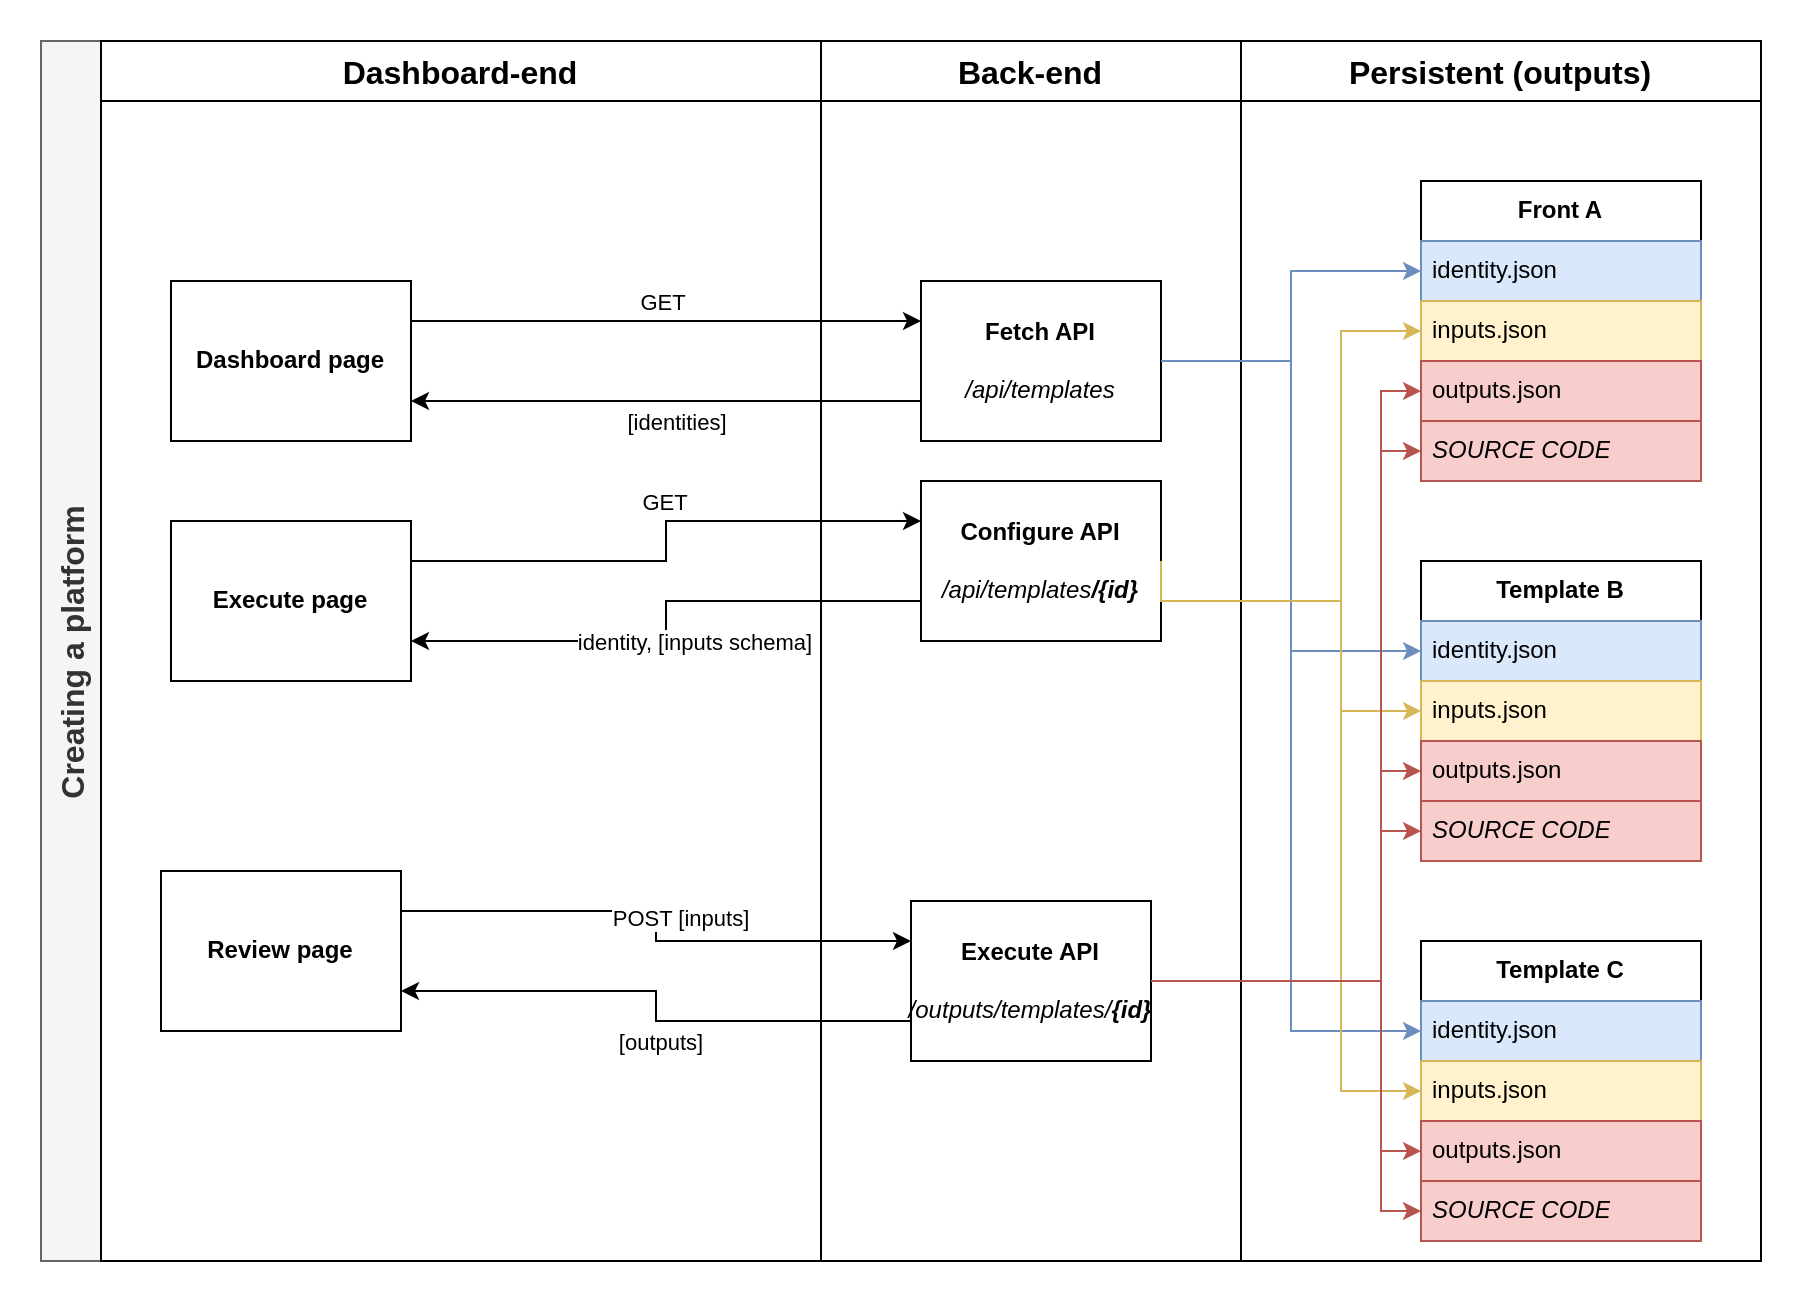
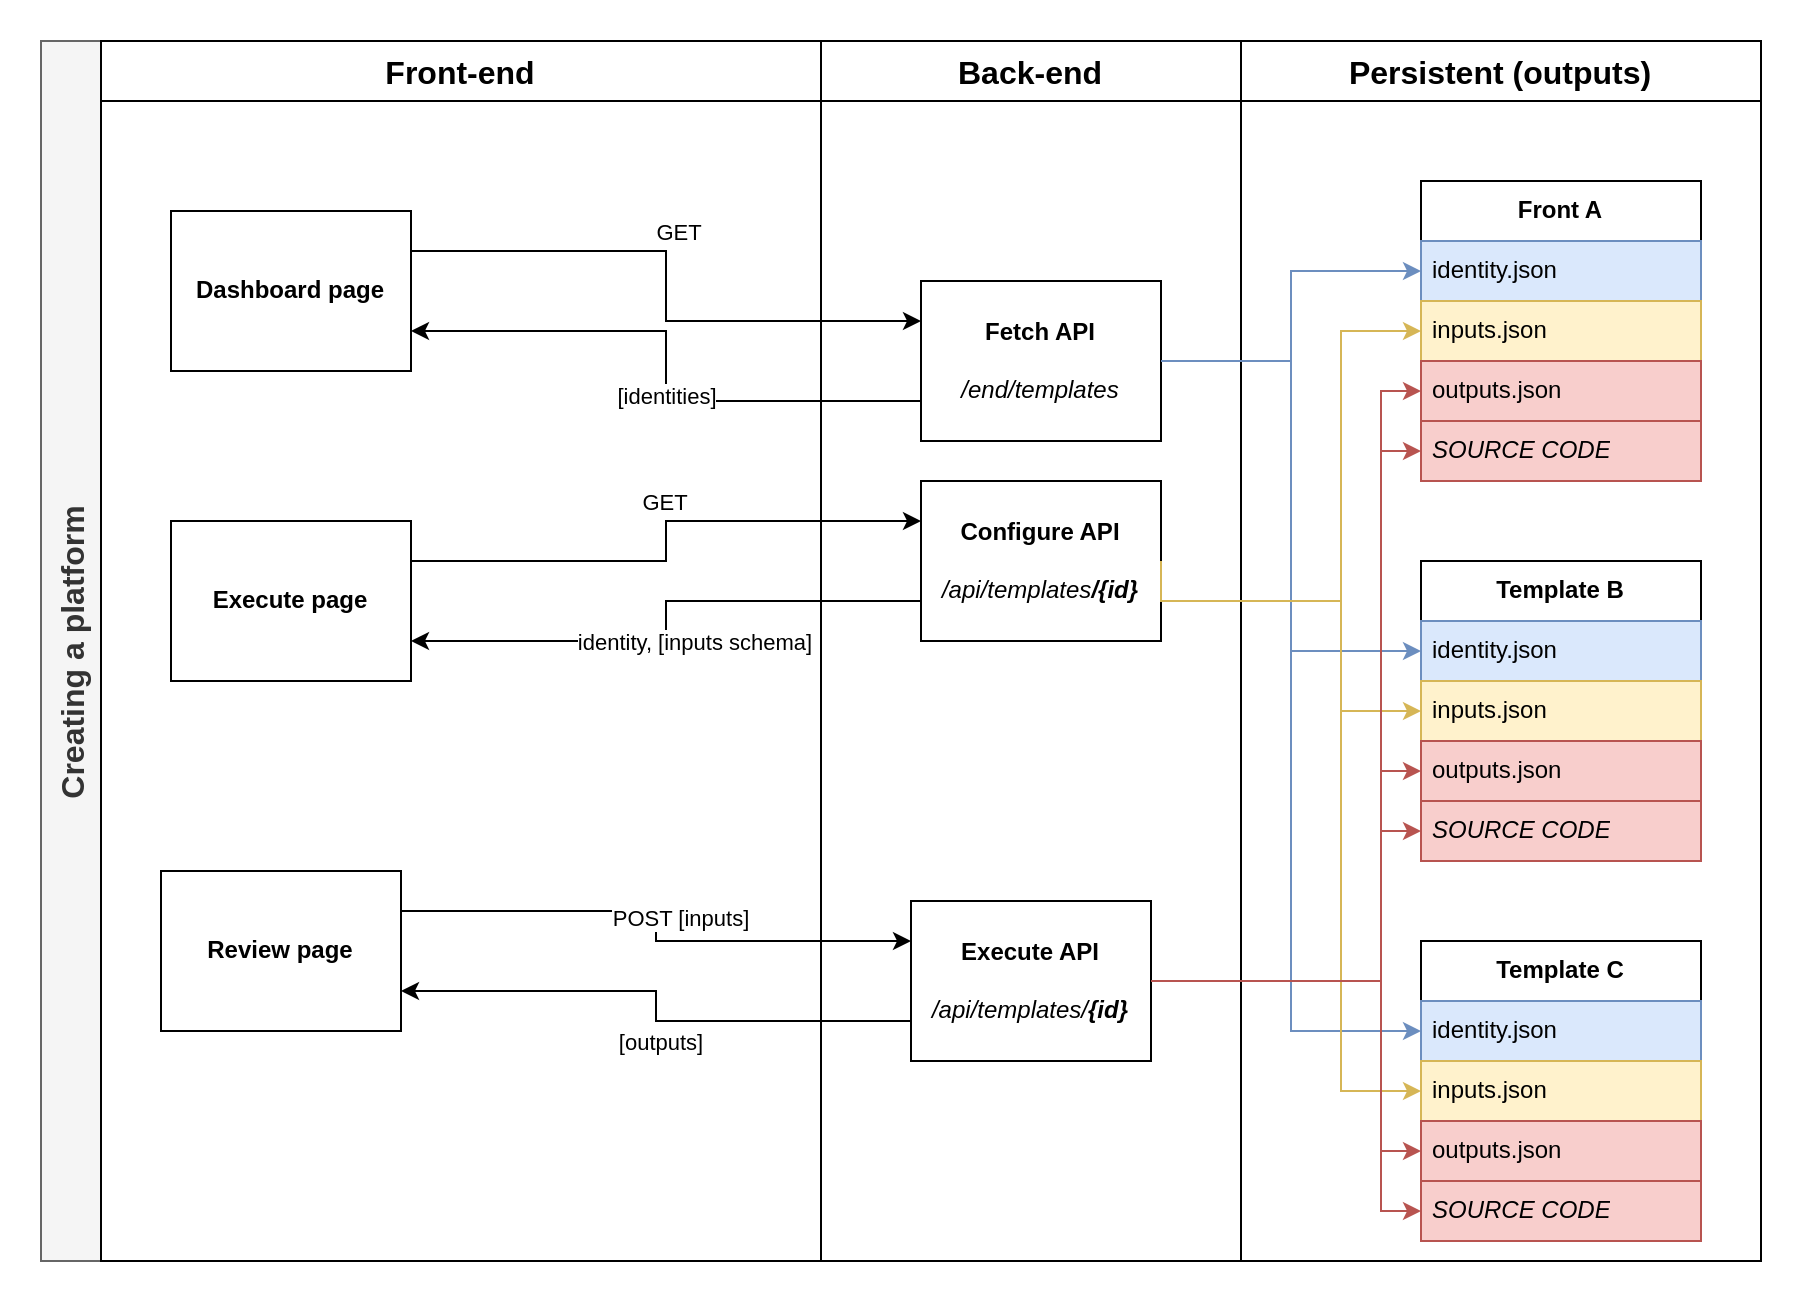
(460, 73) -> (460, 73)
(291, 361) -> (291, 291)
(1041, 361) -> (1041, 361)
(1031, 981) -> (1031, 981)
